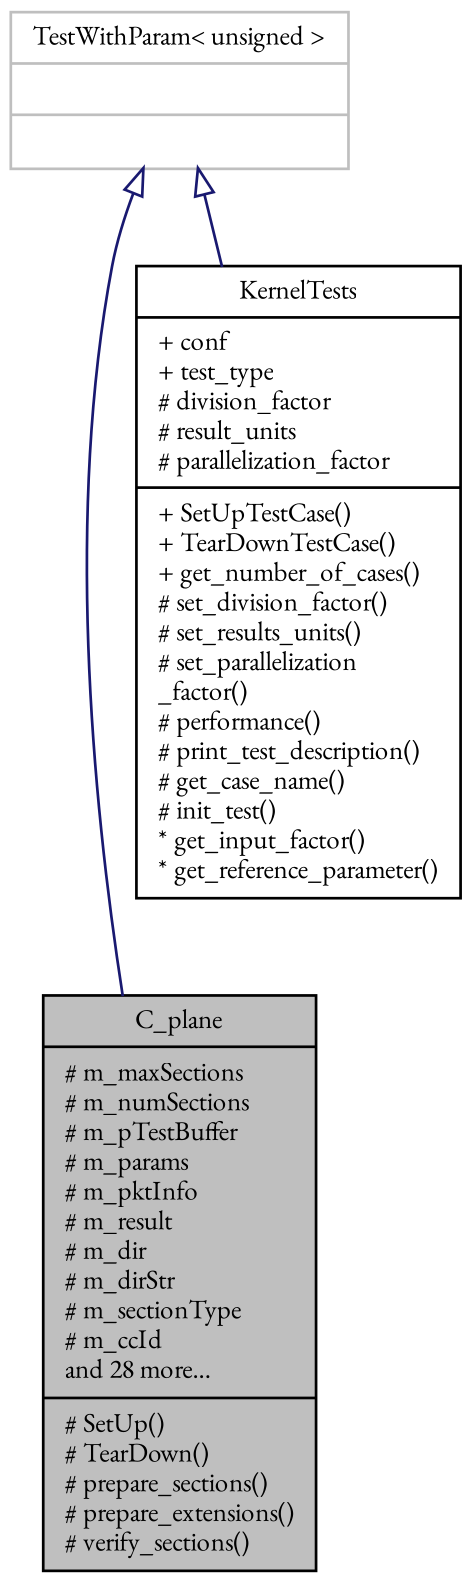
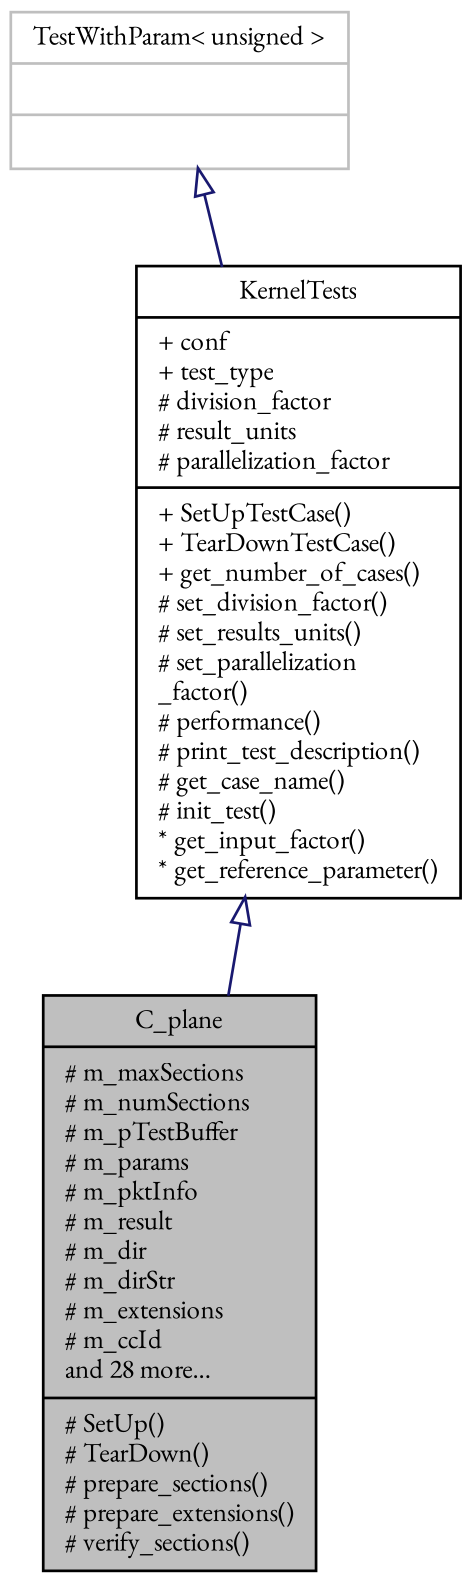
(88, 593) -> (234, 960)
(154, 1310) -> (145, 1310)
